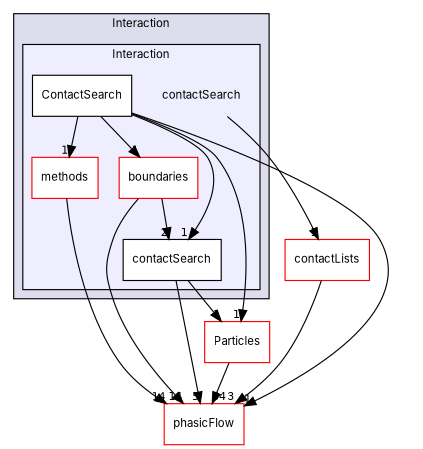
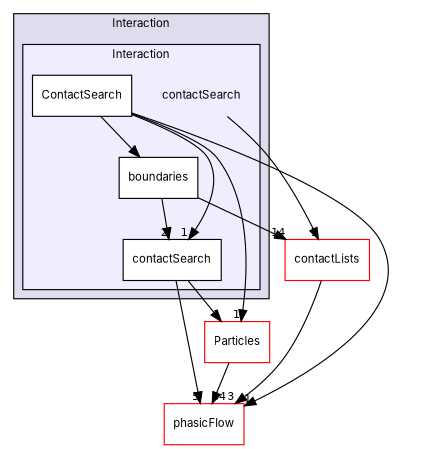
(65, 178) -> none
(158, 178) -> (158, 178)
(116, 307) -> (233, 214)
